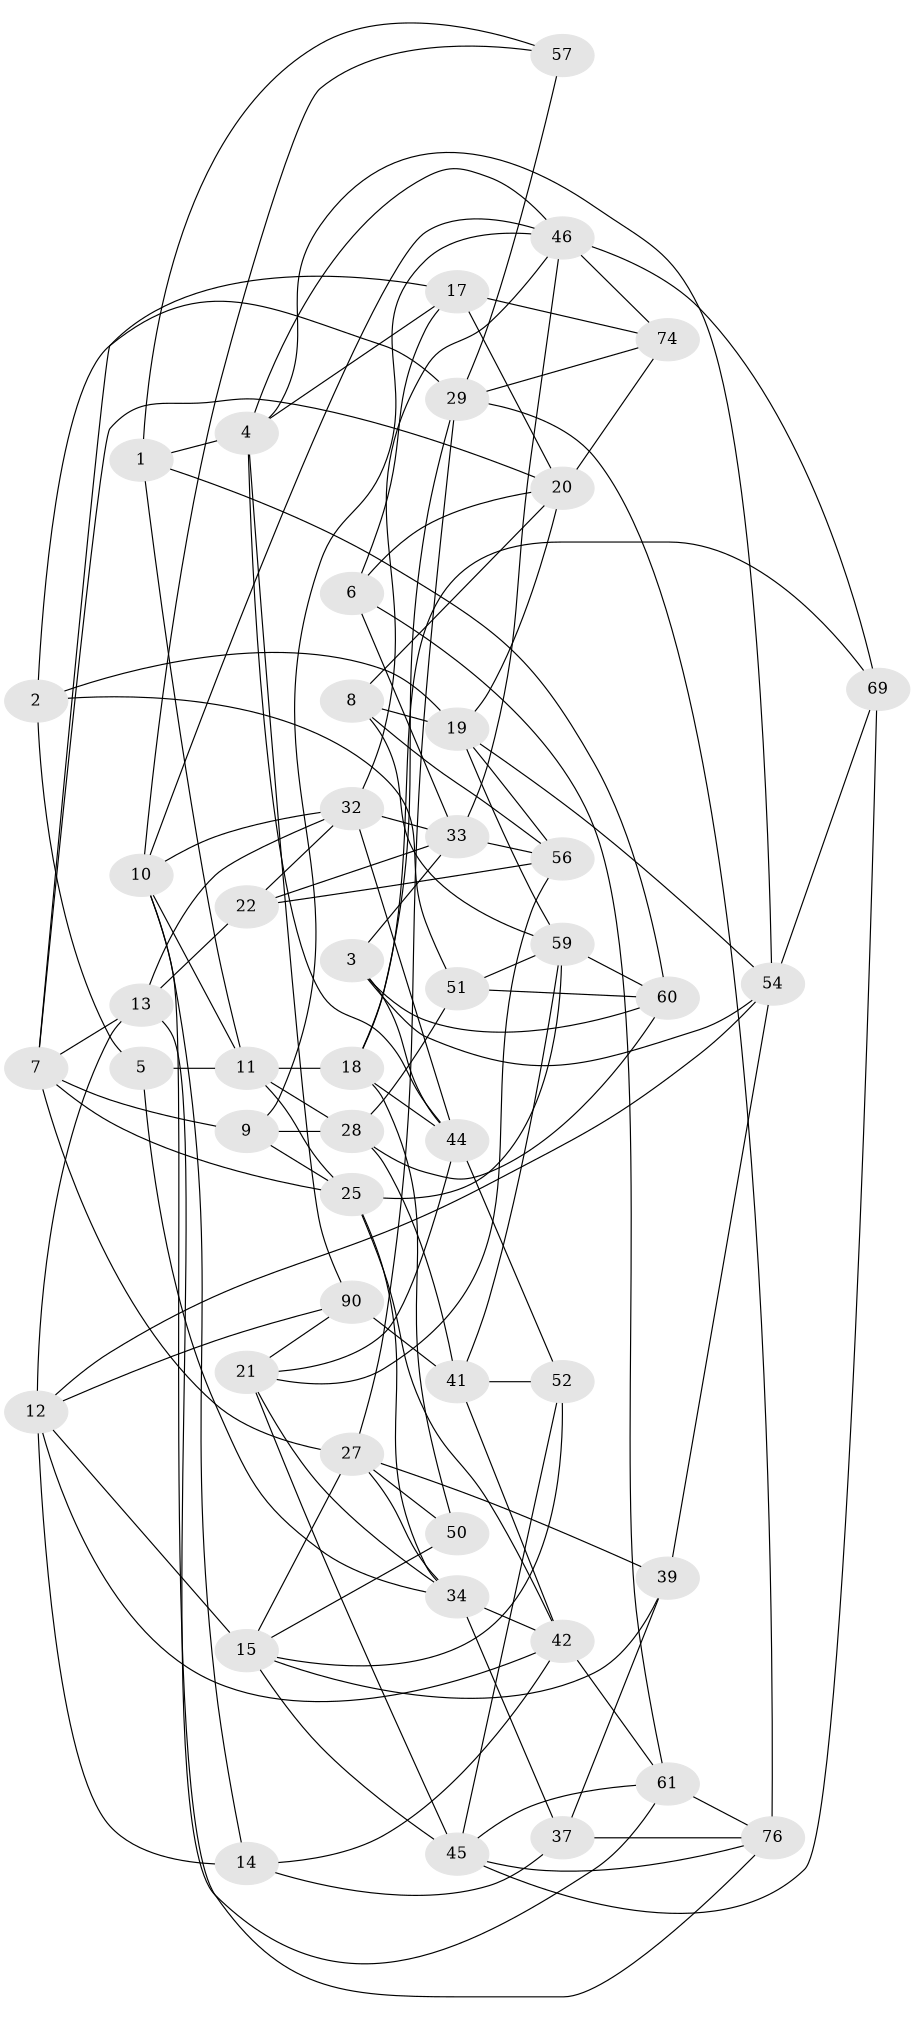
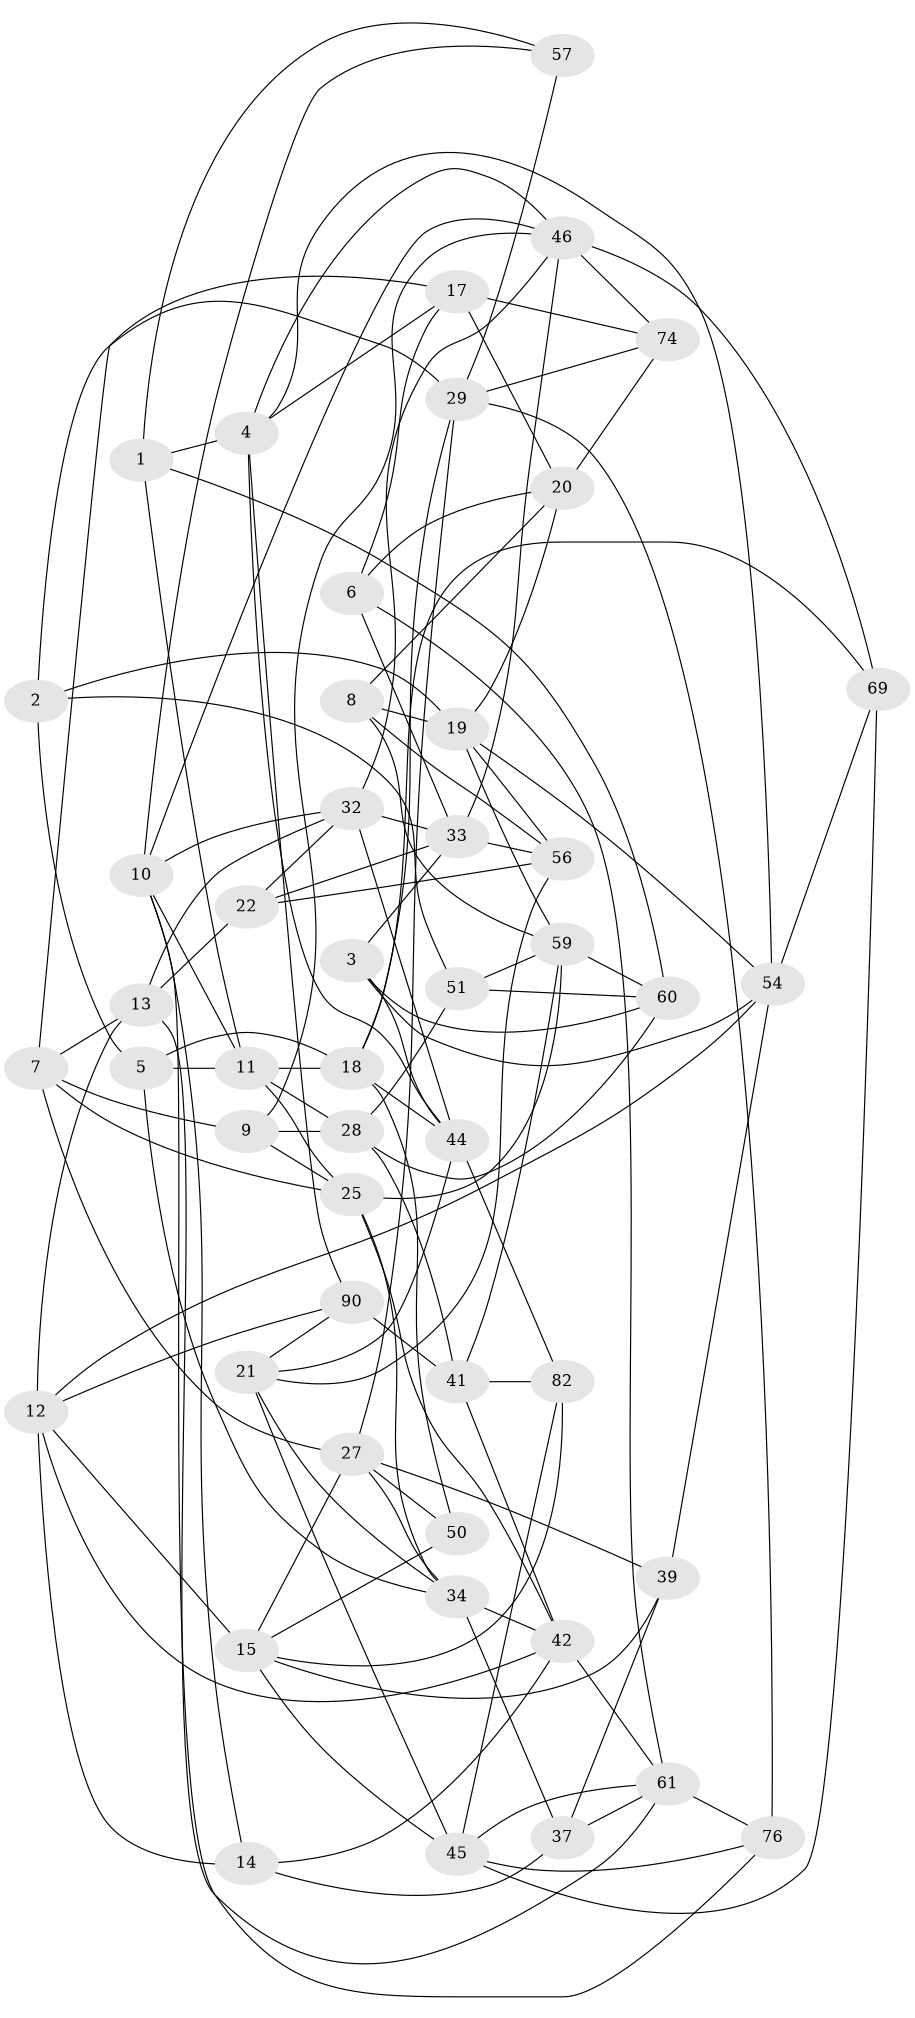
(103, 464) -> none
none -> (247, 1032)
(563, 1382) -> (563, 1382)
(668, 1838) -> (615, 1811)
